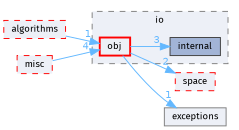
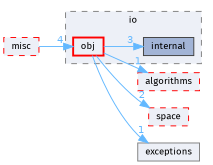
(78, 39) -> (114, 58)
